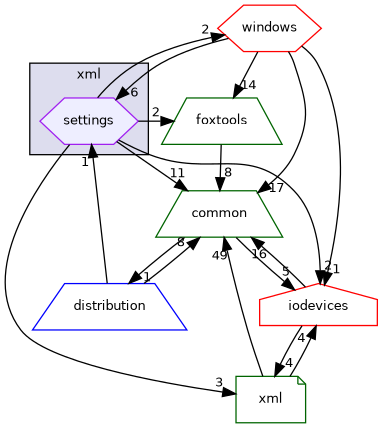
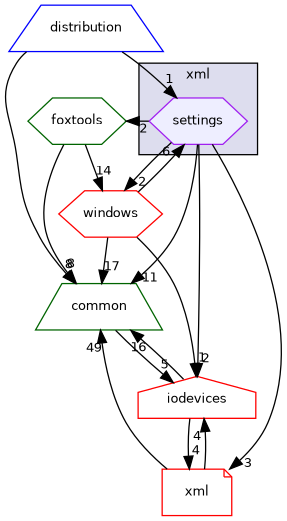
(249, 69) -> (92, 162)
(222, 121) -> (77, 121)
(161, 256) -> none
(271, 400) -> (197, 492)
